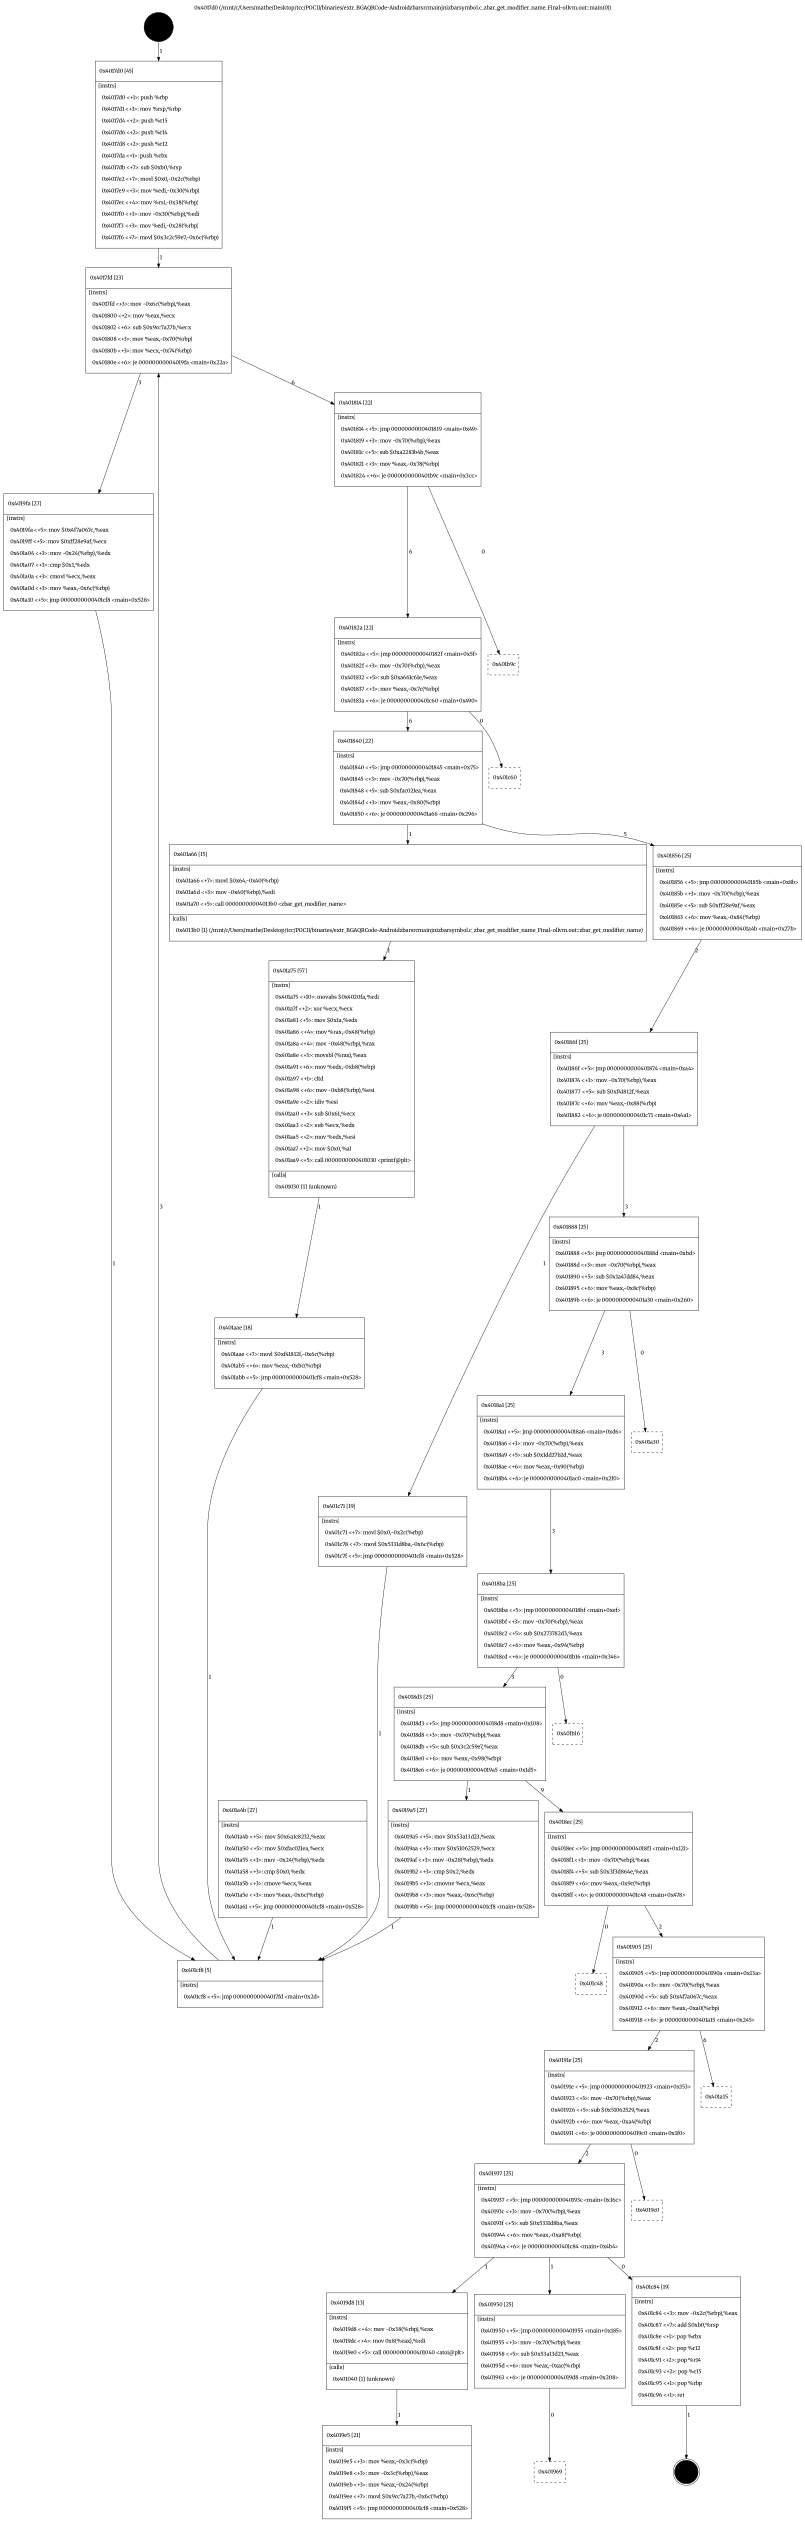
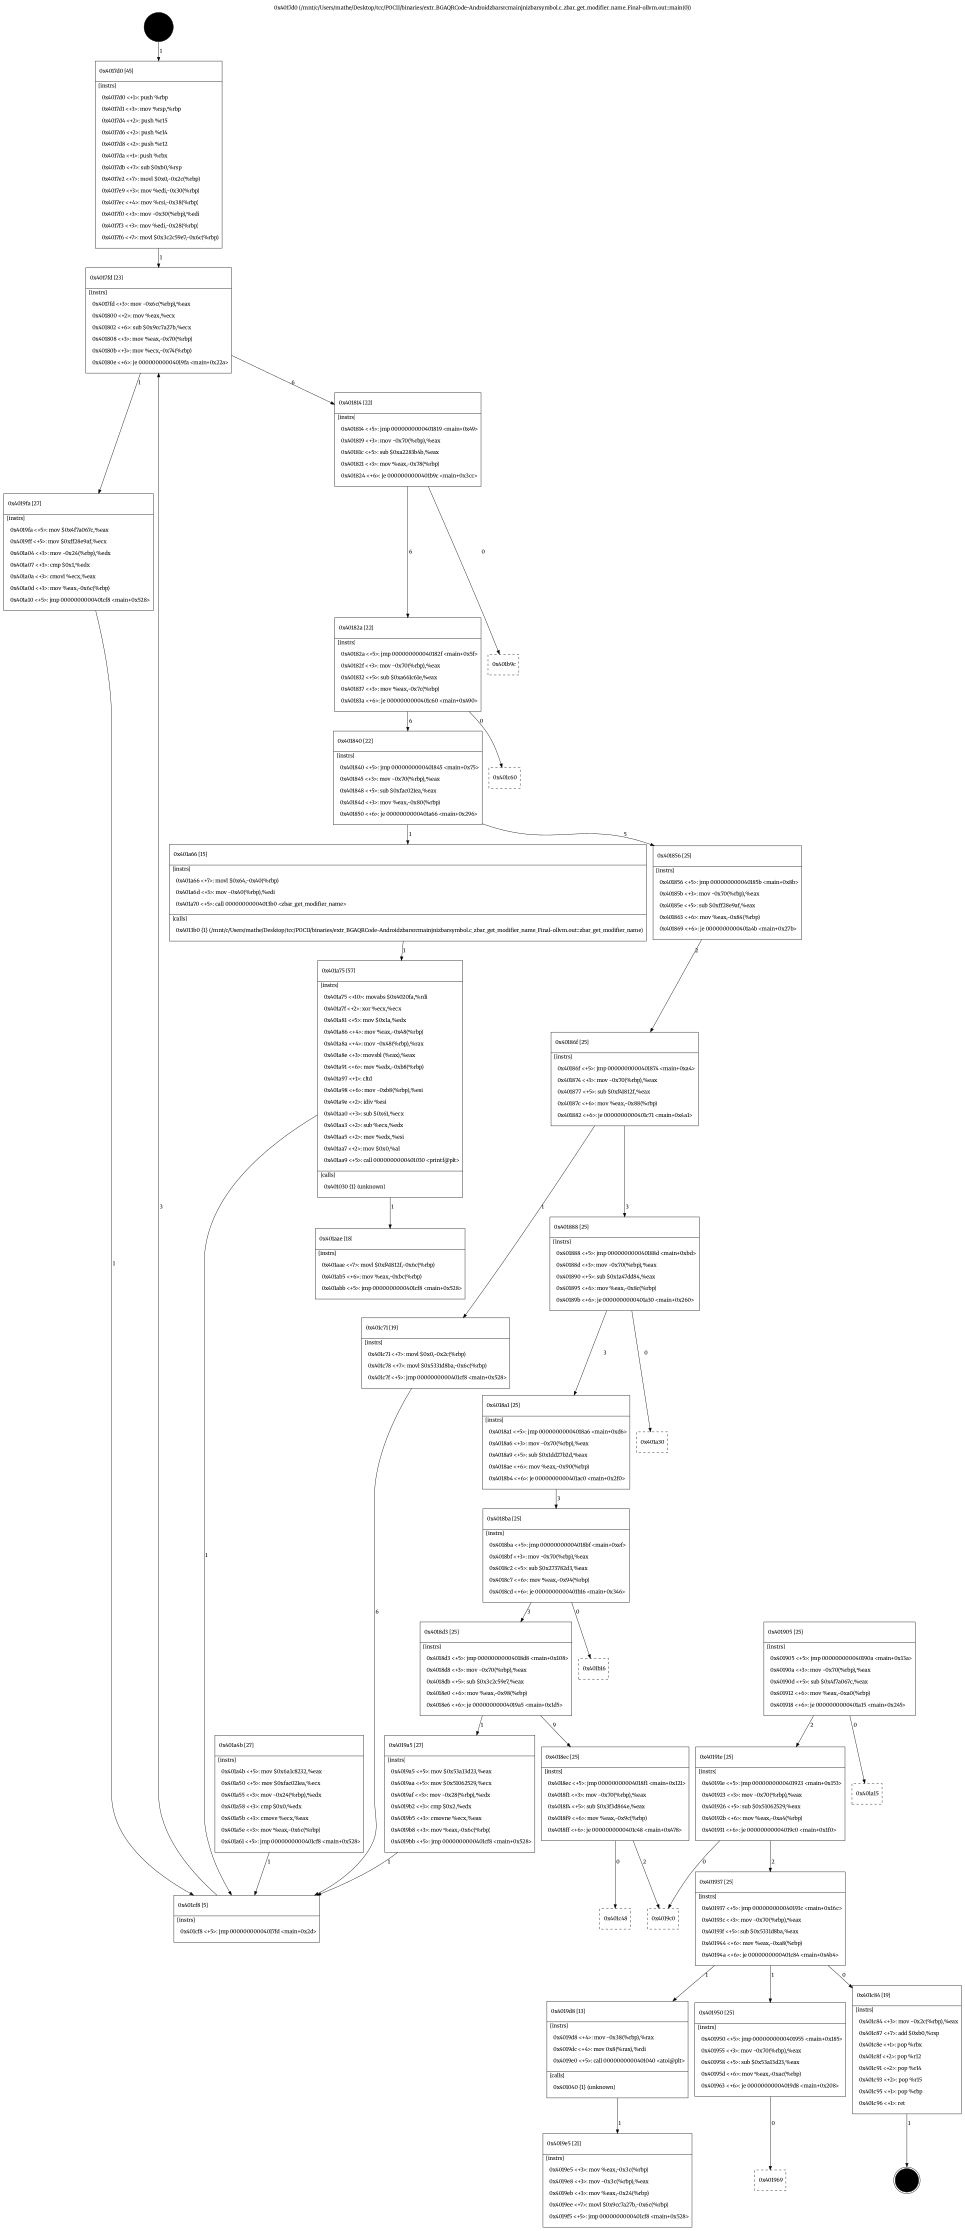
(139, 383) -> (139, 383)
(208, 1669) -> (204, 1483)
(380, 1734) -> (377, 1612)
(653, 1920) -> (645, 1873)
(704, 2041) -> (855, 1725)
